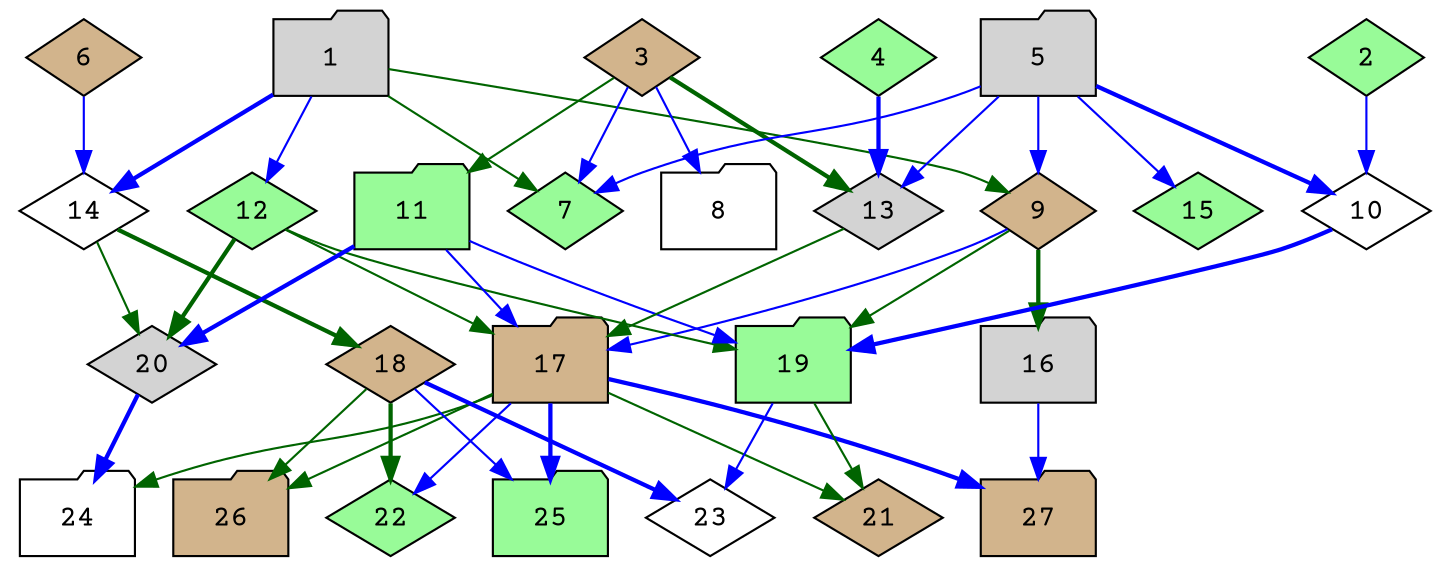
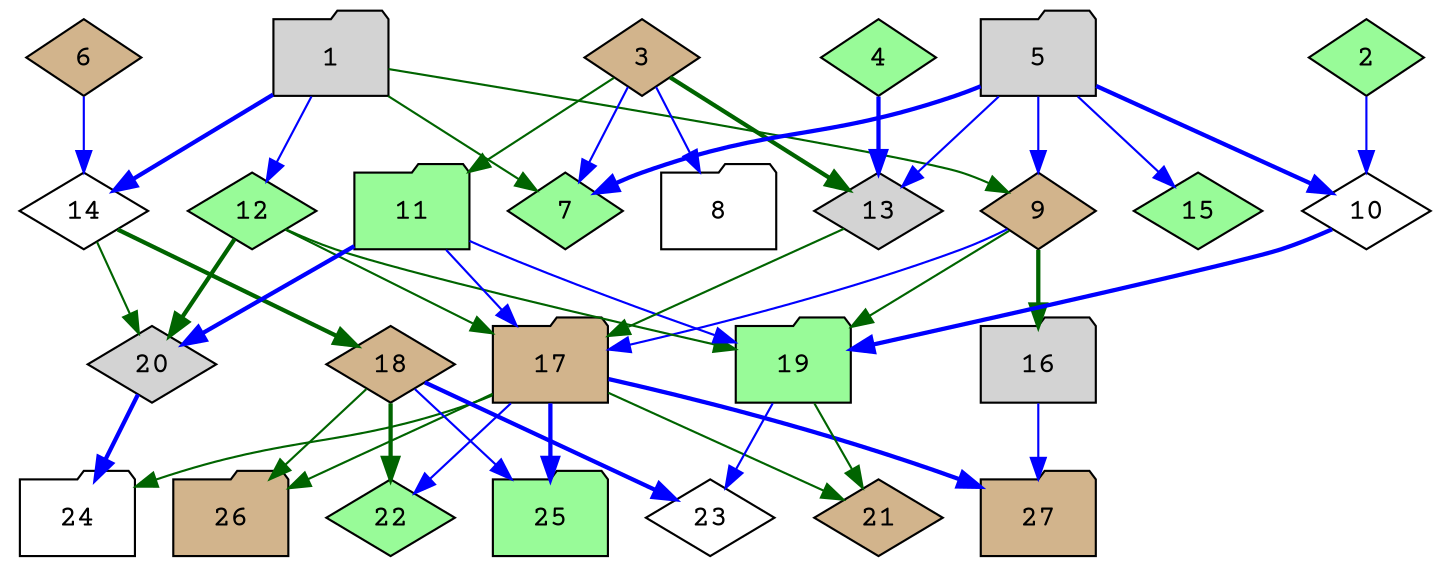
(826, 129) -> (826, 129)
